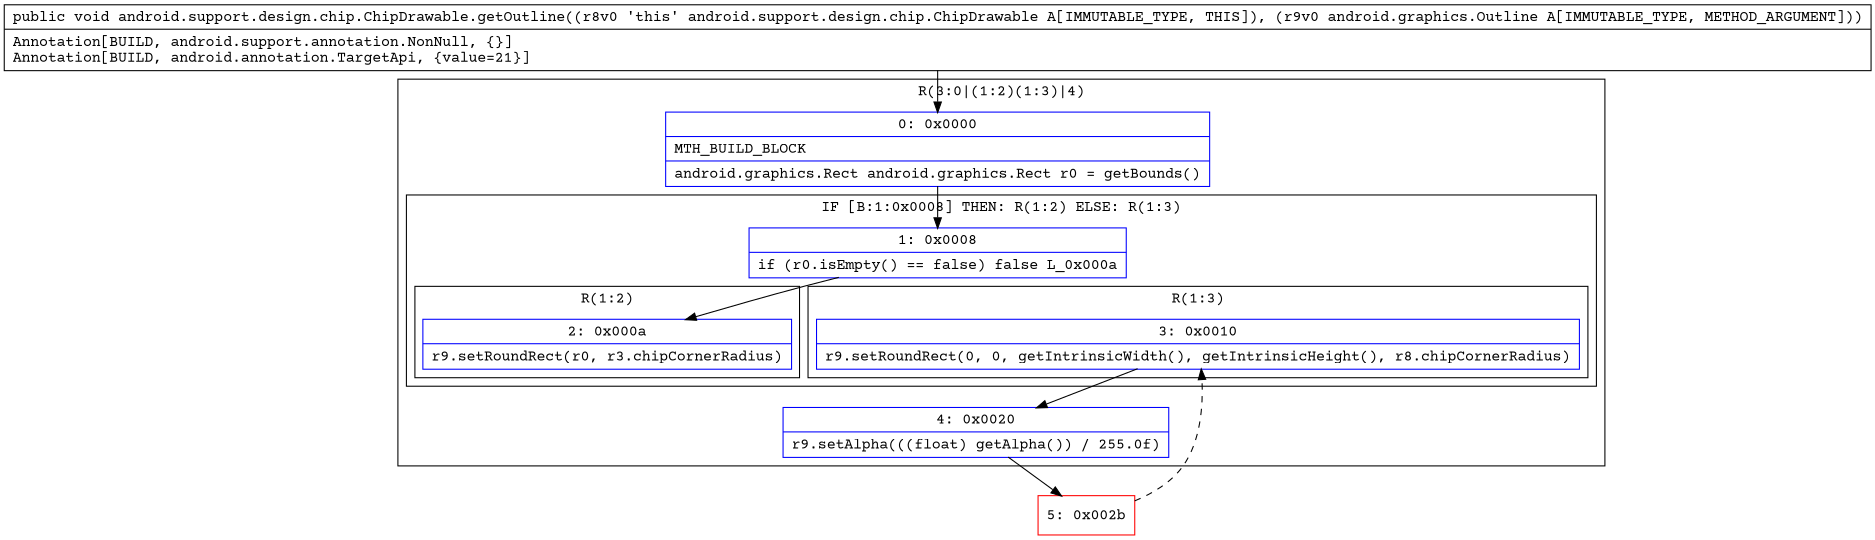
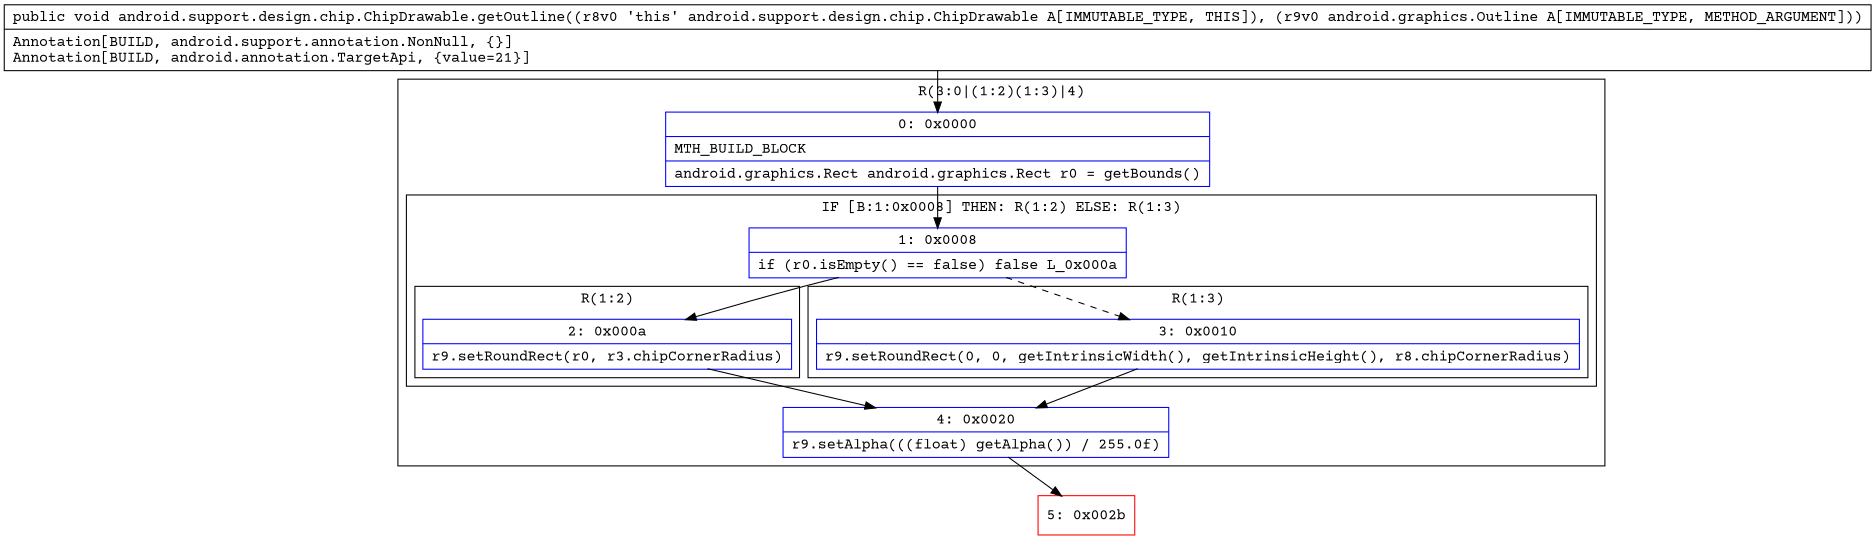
none -> (810, 393)
(1190, 453) -> (1063, 297)
